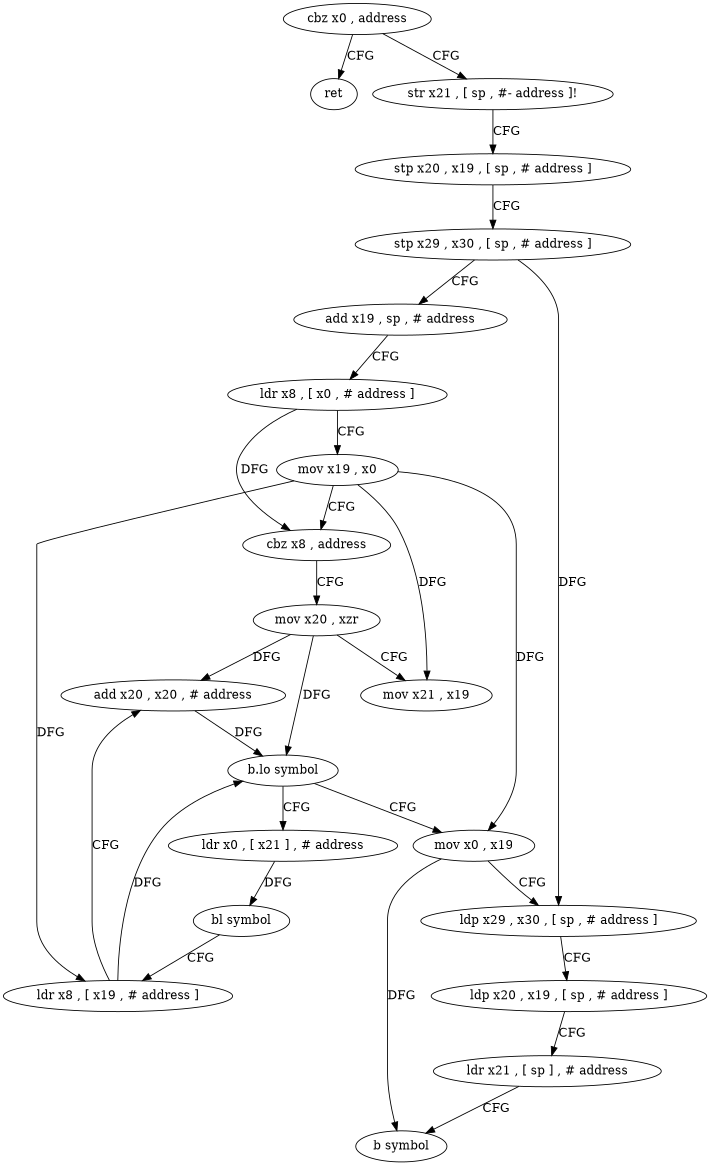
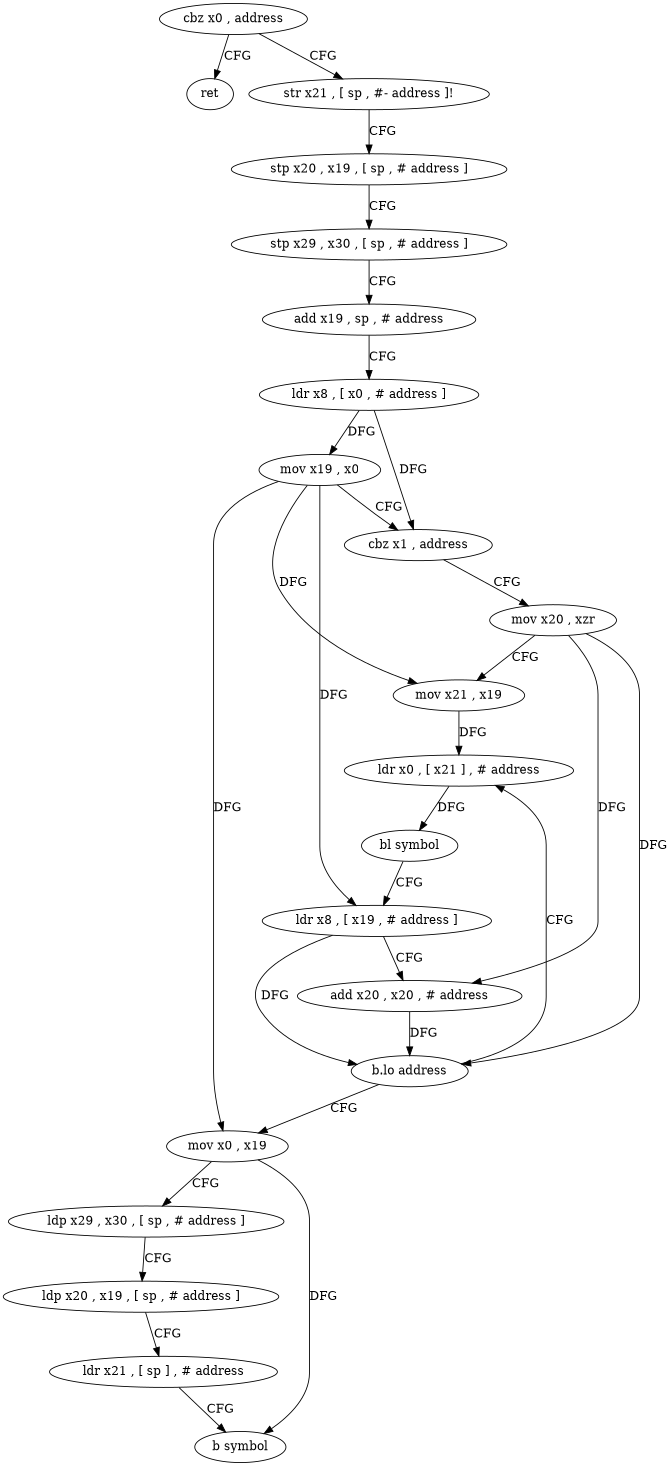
(351, 432) -> (362, 432)
(317, 545) -> (418, 545)
(559, 571) -> none
none -> (459, 729)
(283, 771) -> (410, 1071)
